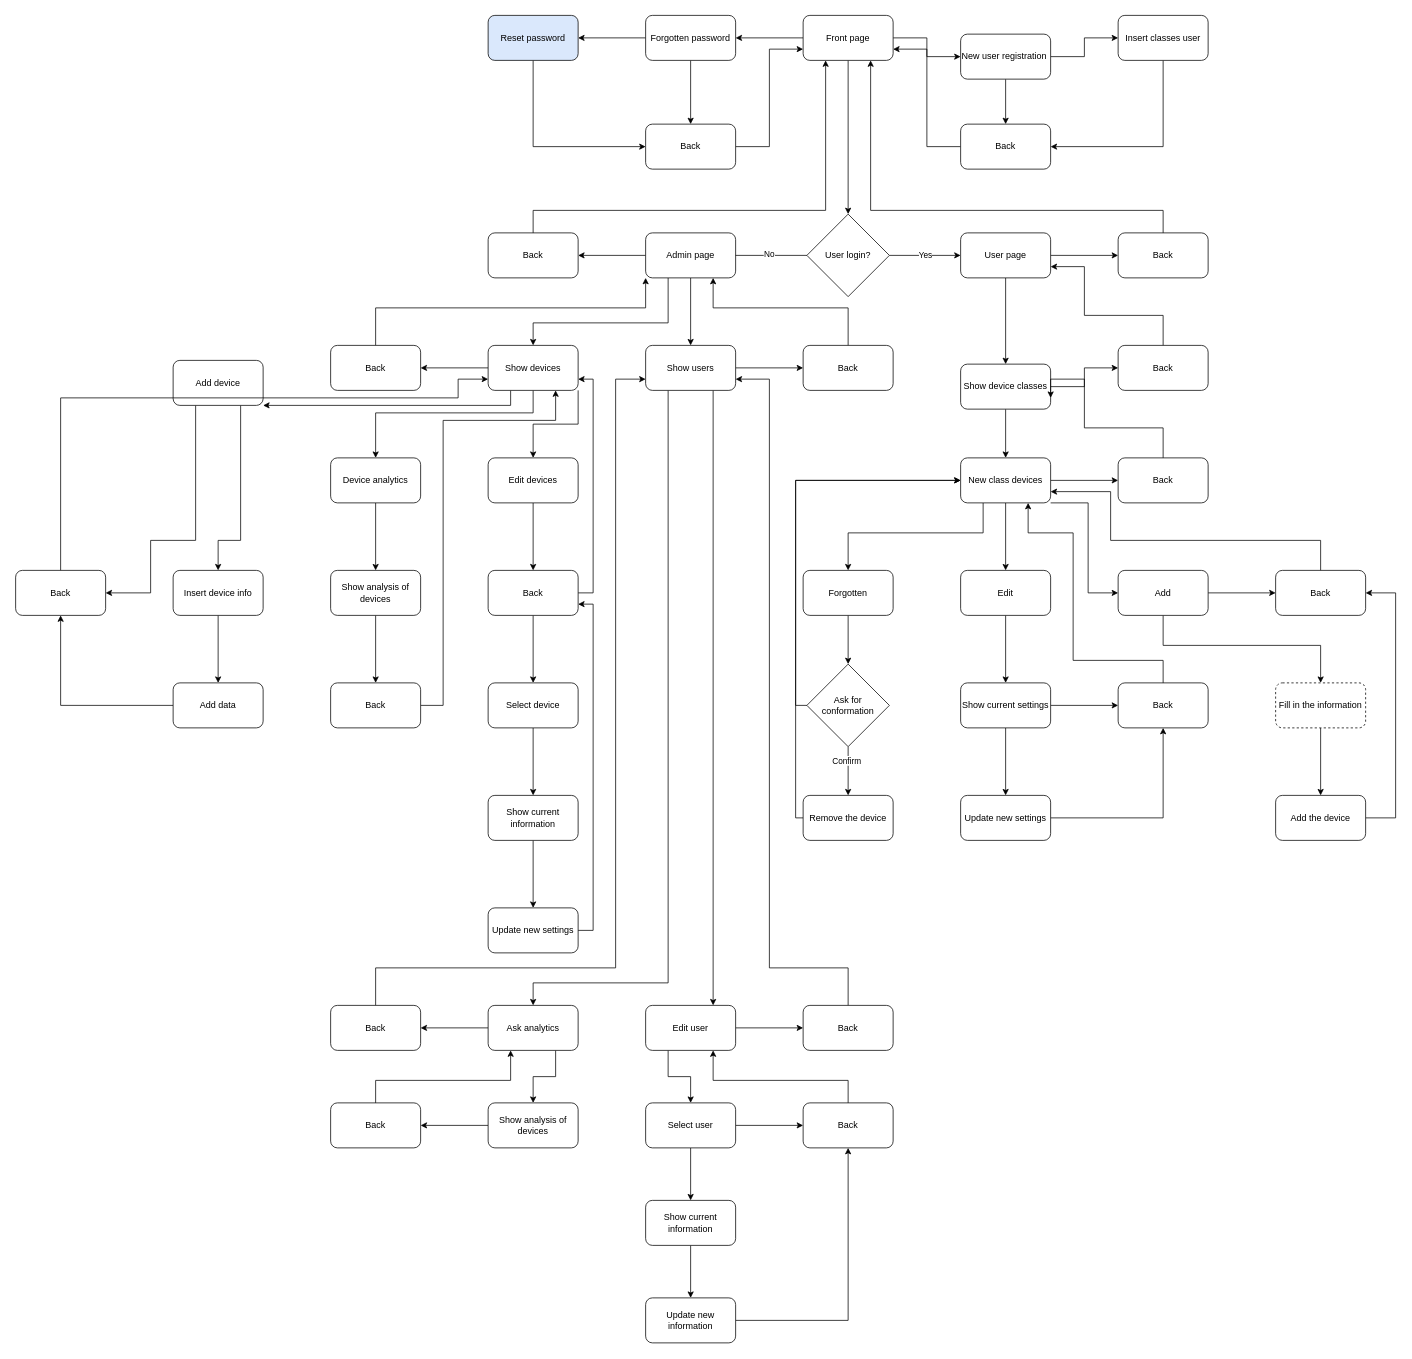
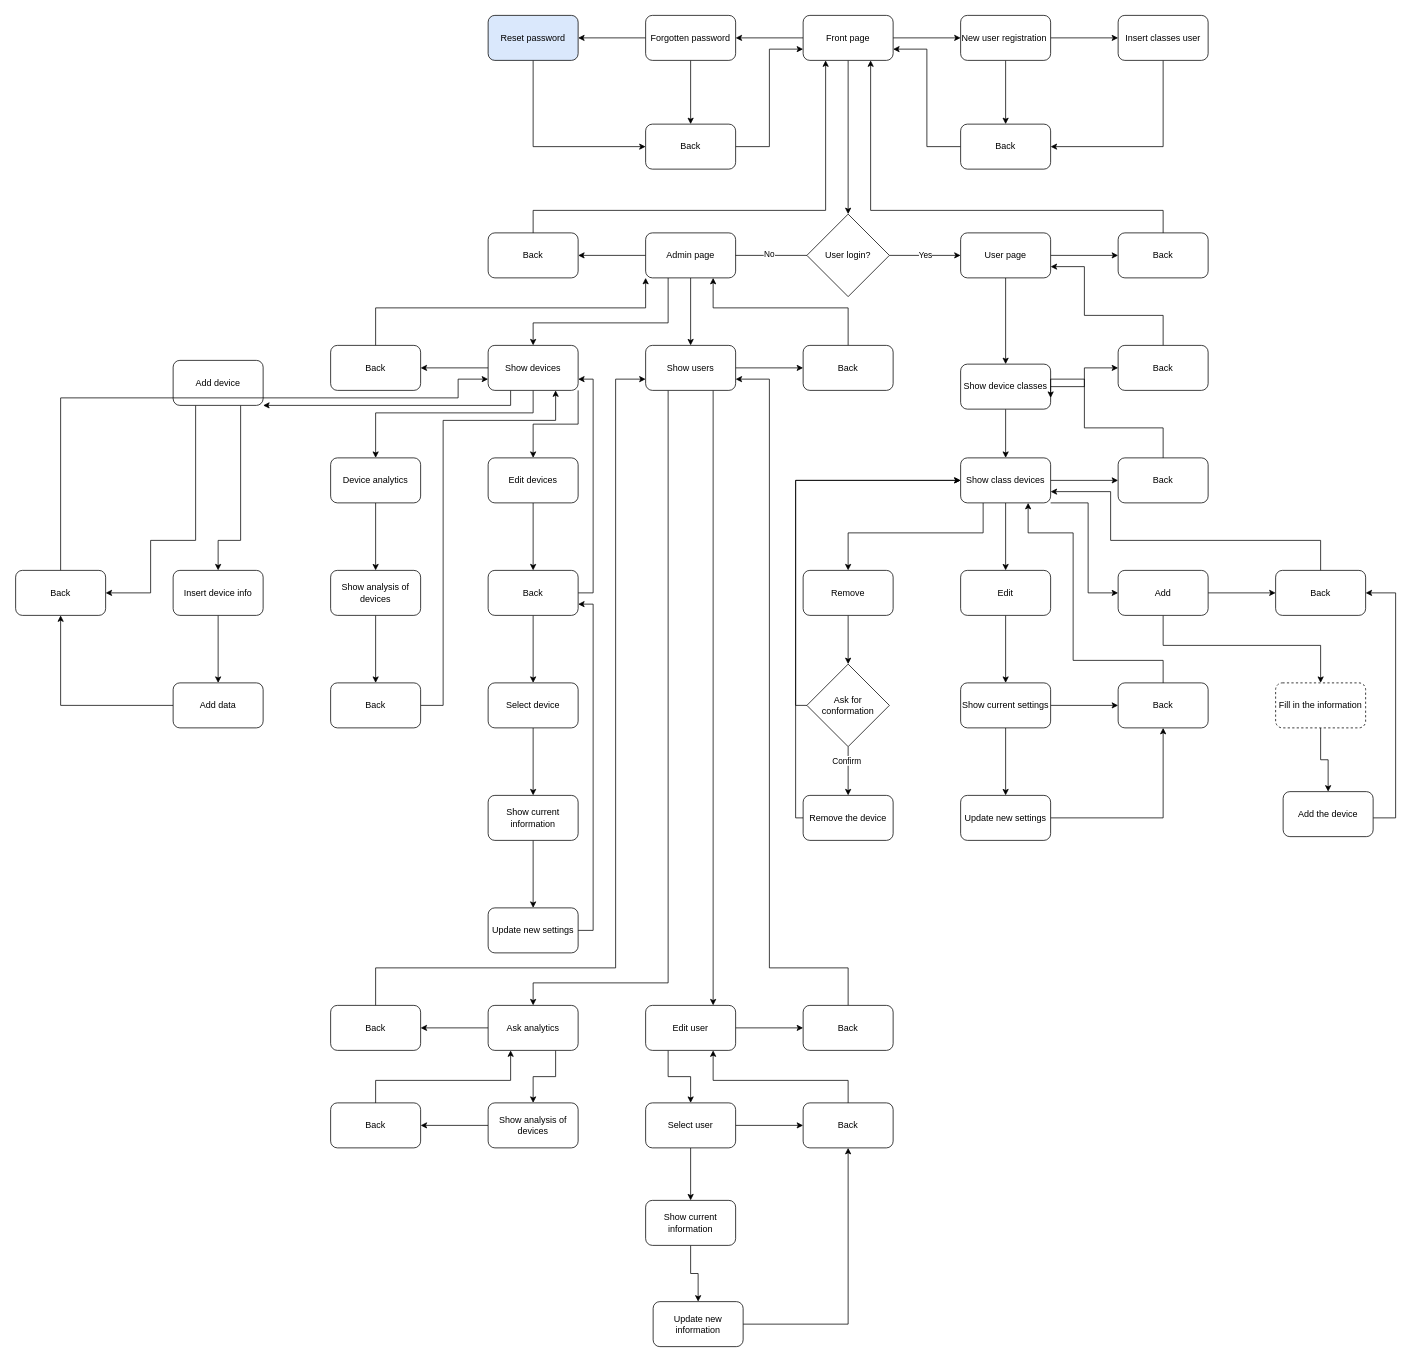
(1005, 57) -> (1005, 38)
(1005, 480) -> (1005, 480)
(848, 593) -> (848, 593)
(1320, 818) -> (1328, 814)
(690, 1320) -> (698, 1324)
